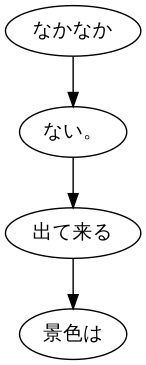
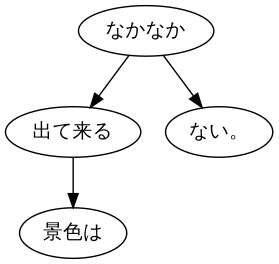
(73, 176) -> (114, 76)
